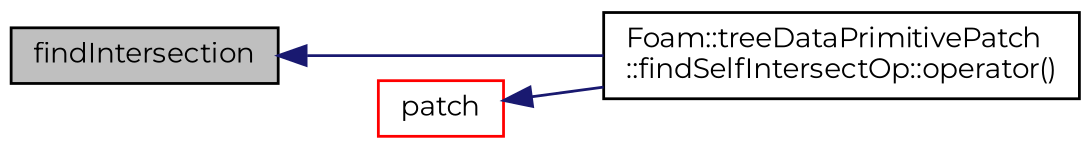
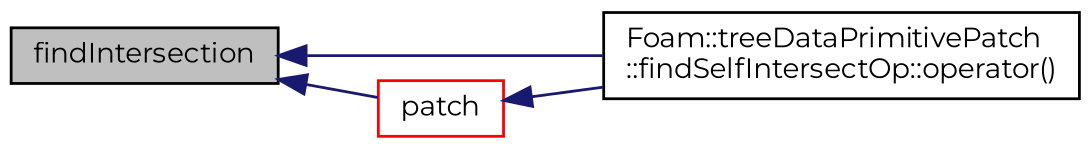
none -> (342, 91)
